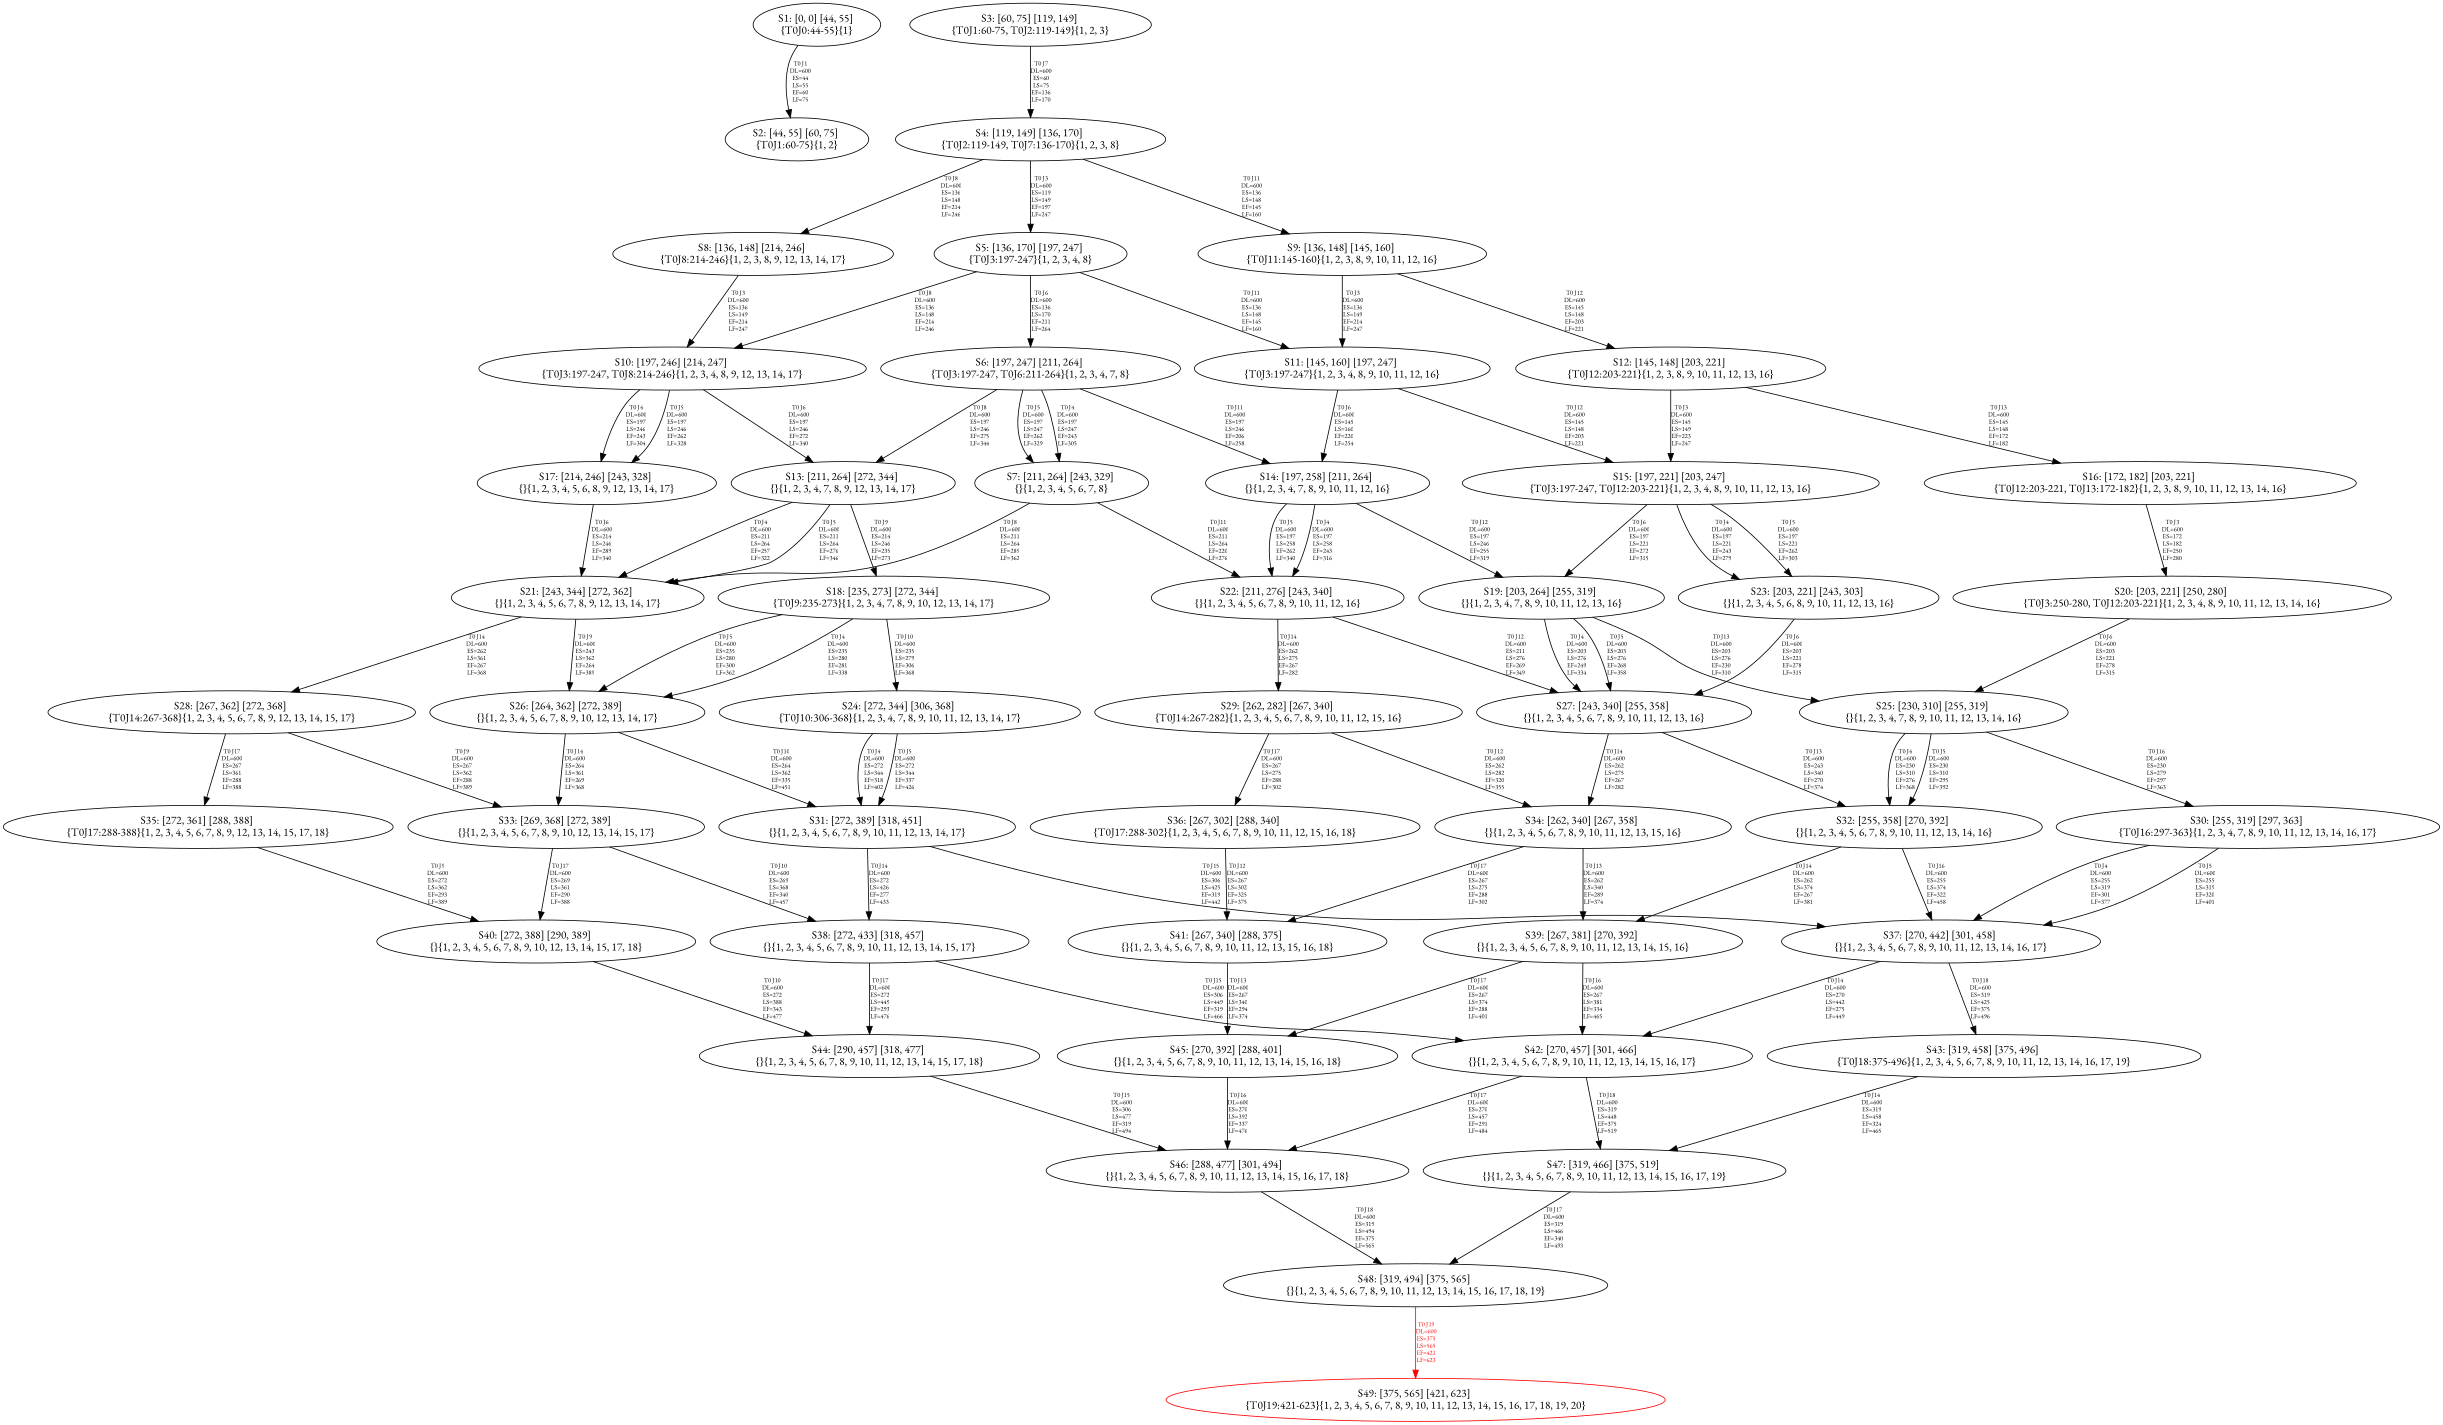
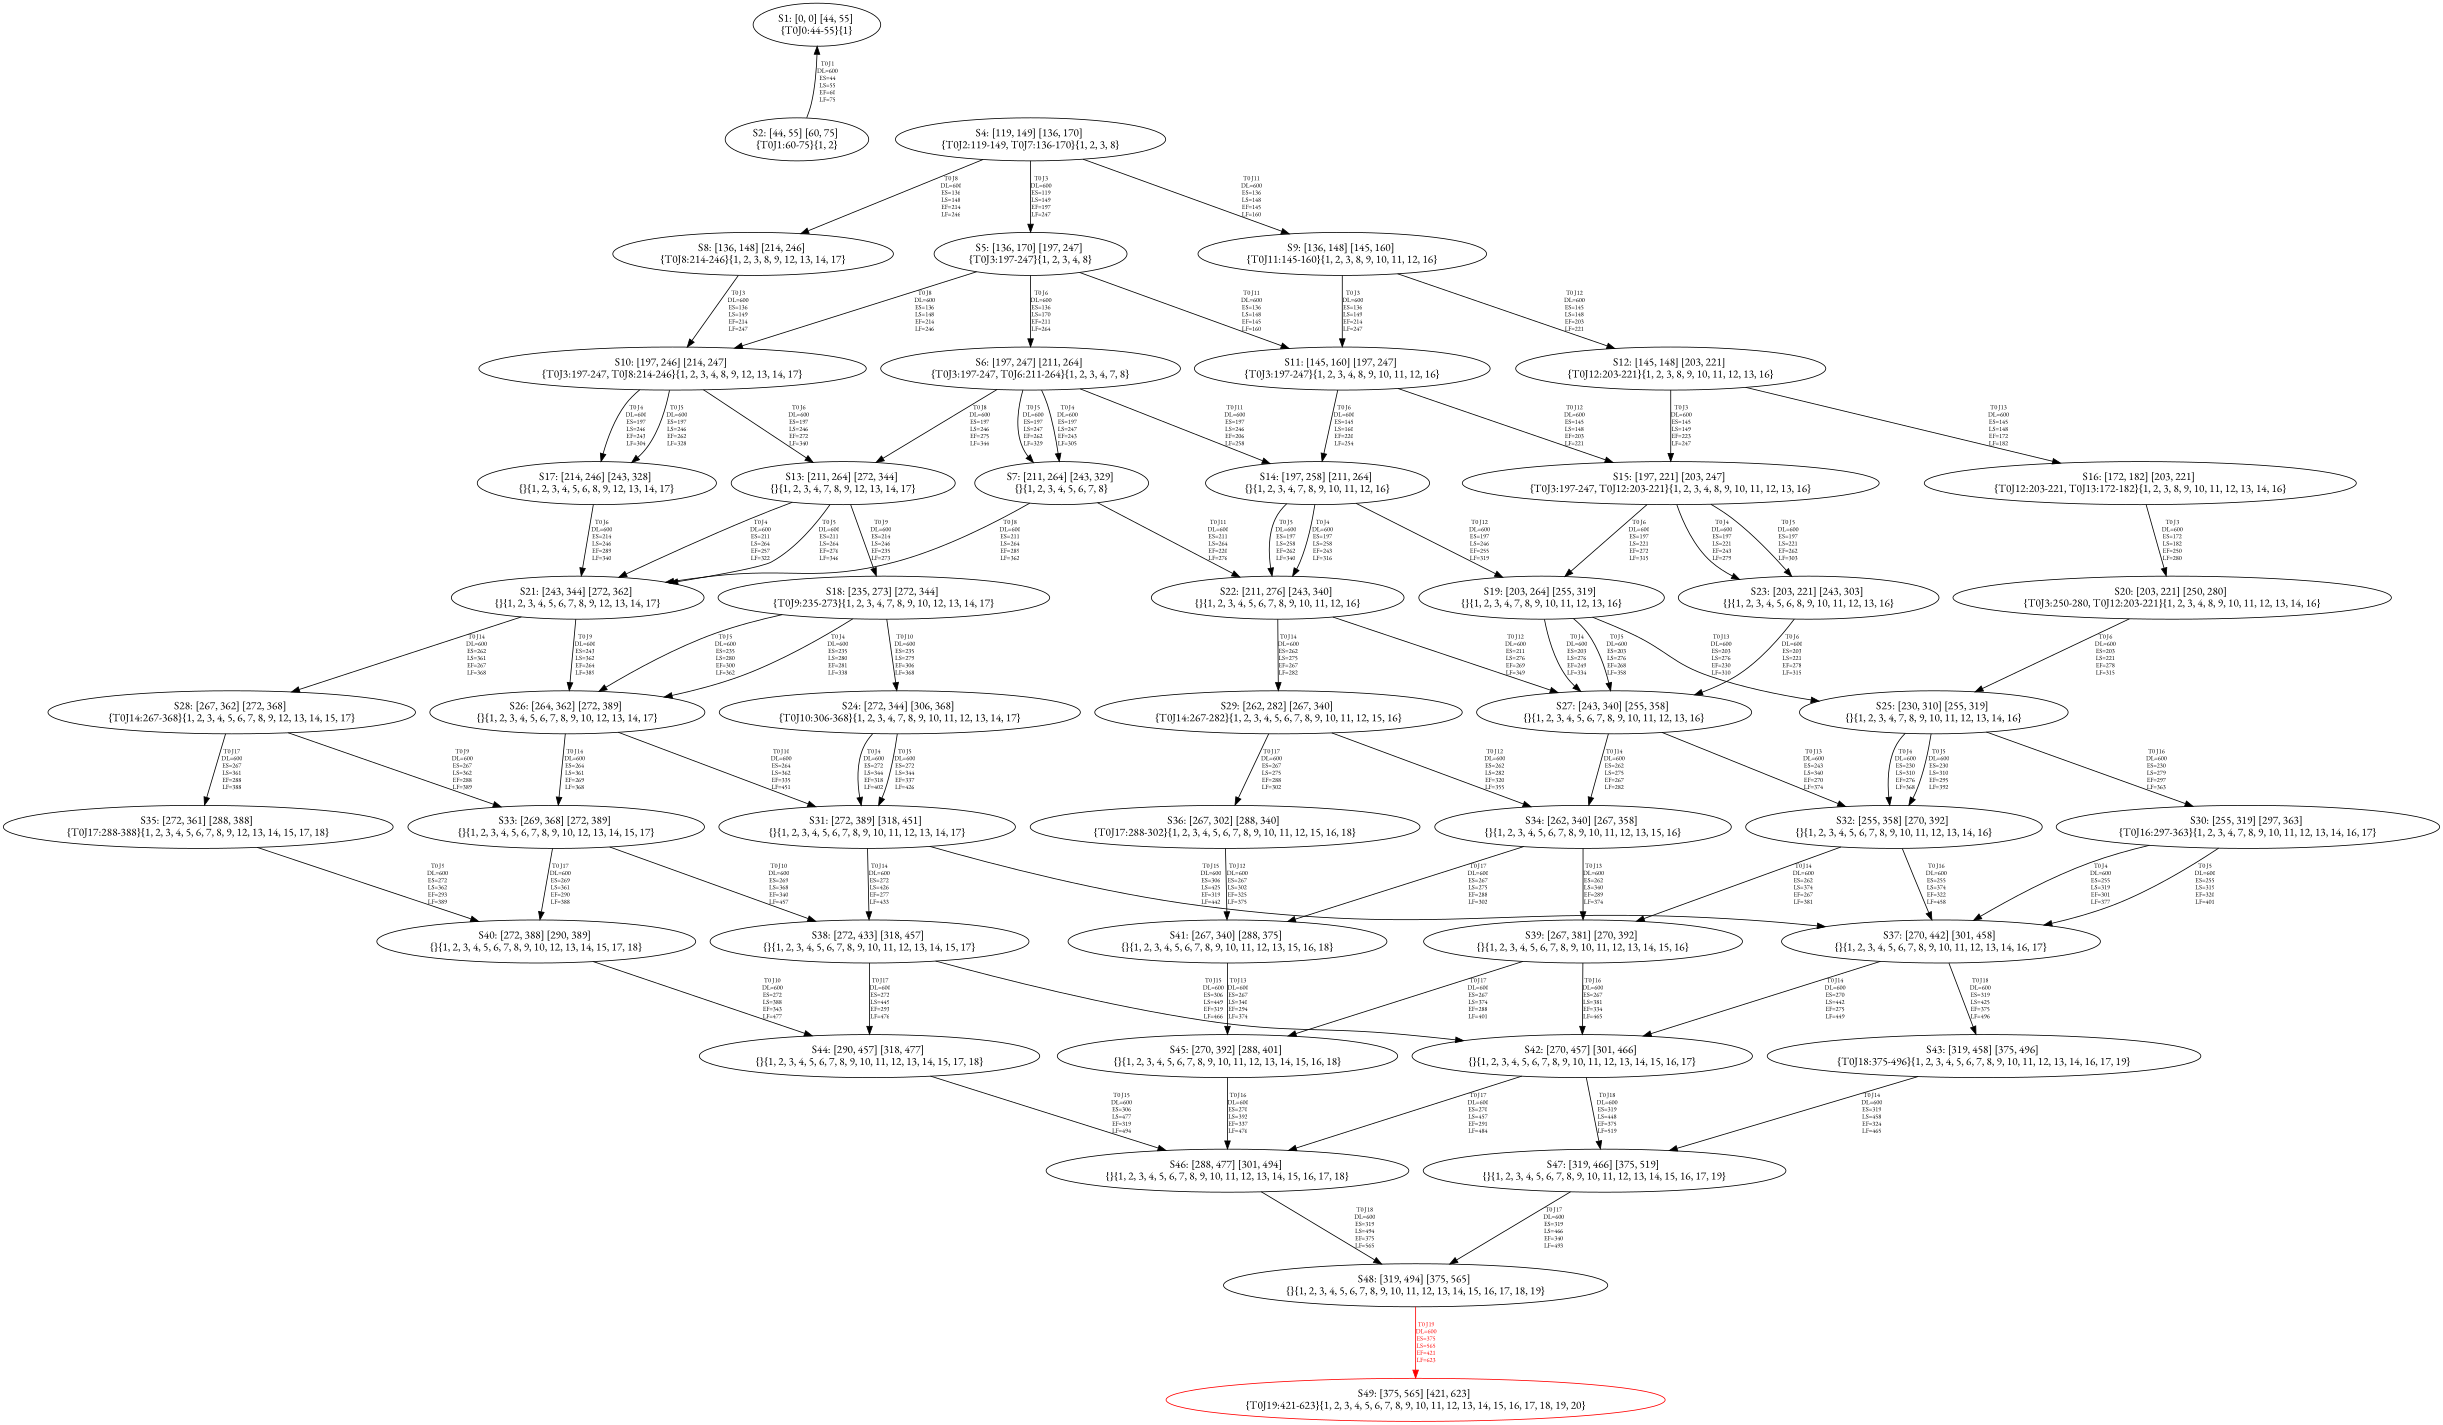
(1031, 25) -> none
(787, 76) -> (814, 87)
